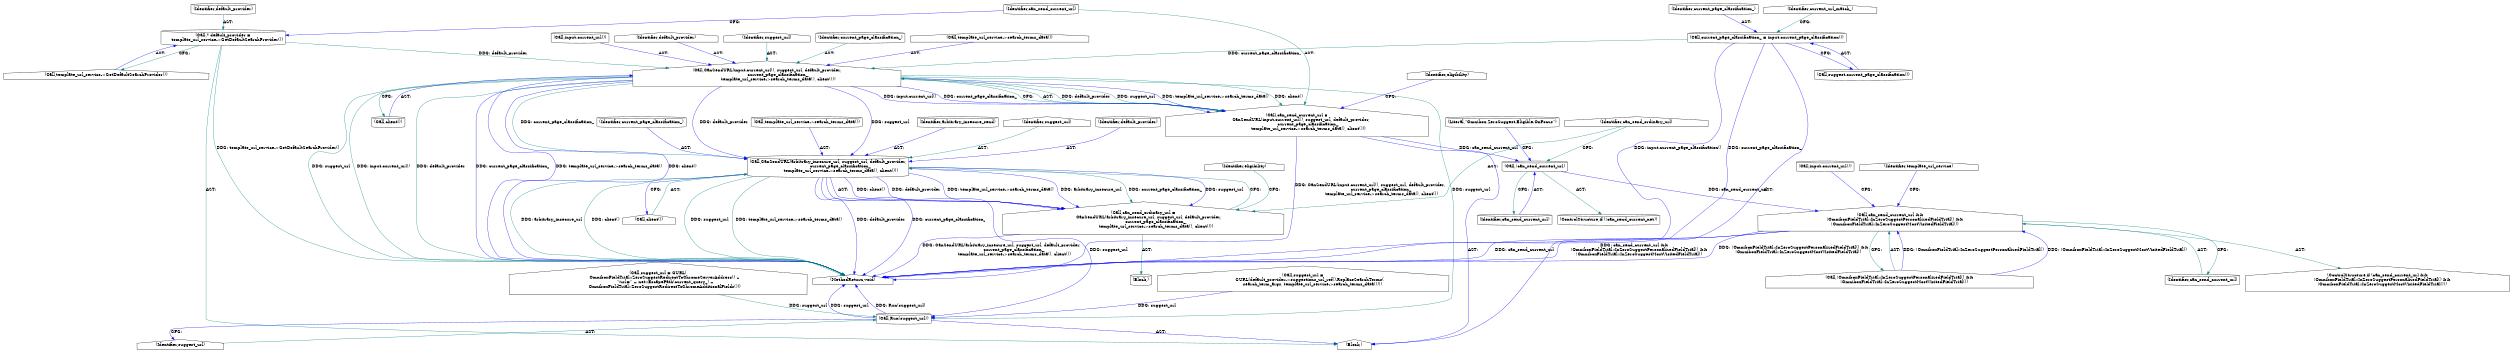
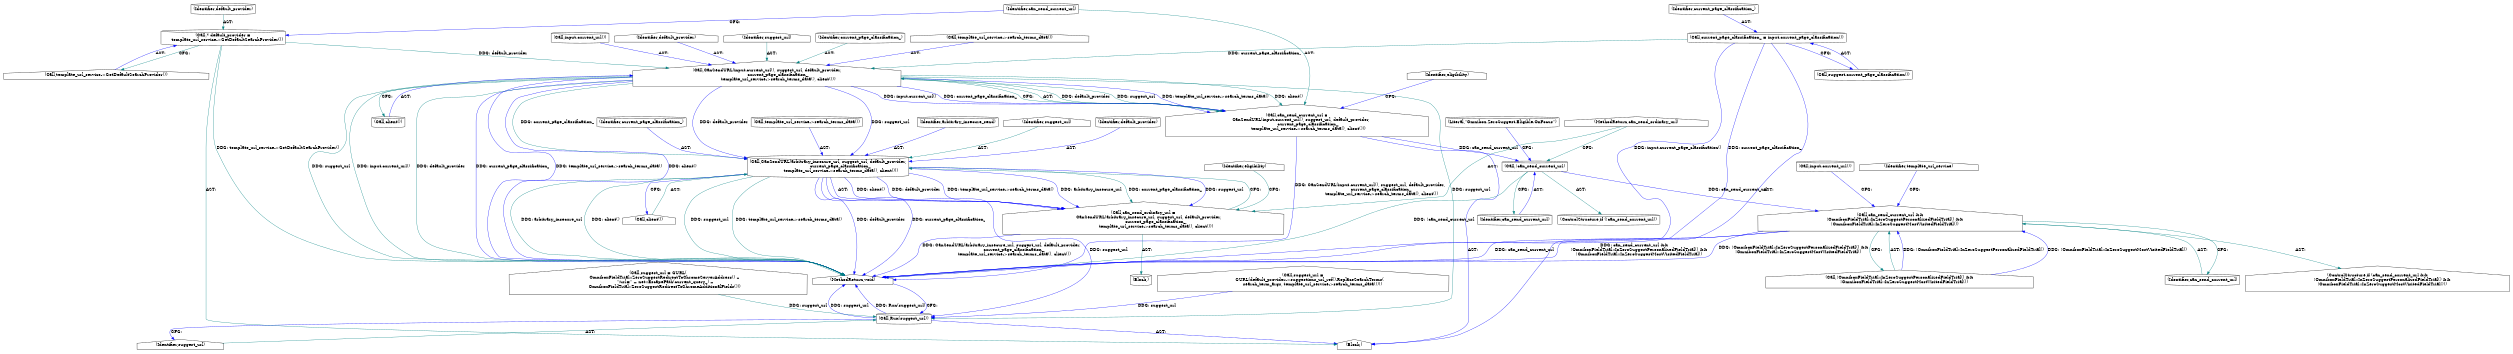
(1820, 9) -> none
(1636, 122) -> (1636, 122)
(1609, 220) -> (1609, 220)
none -> (1215, 250)
none -> (915, 293)
